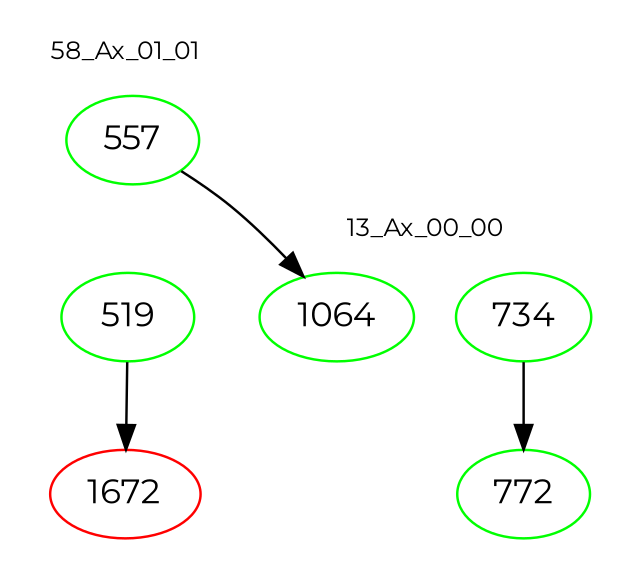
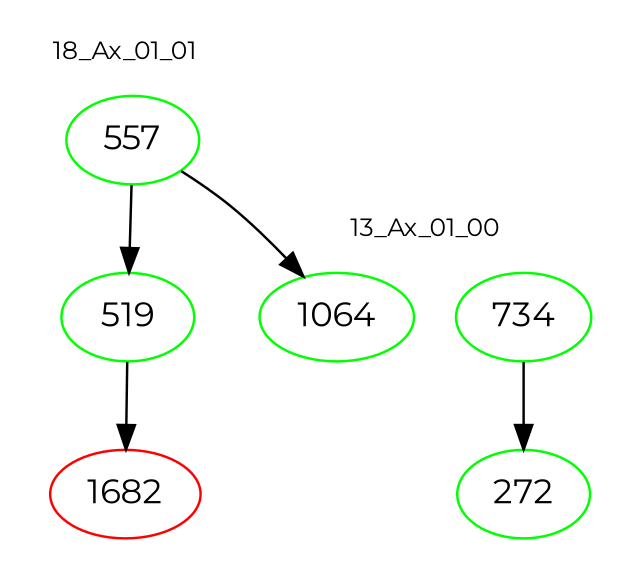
(125, 53) -> (125, 53)
none -> (131, 217)
(425, 230) -> (425, 230)
(125, 494) -> (125, 494)
(524, 494) -> (524, 494)
